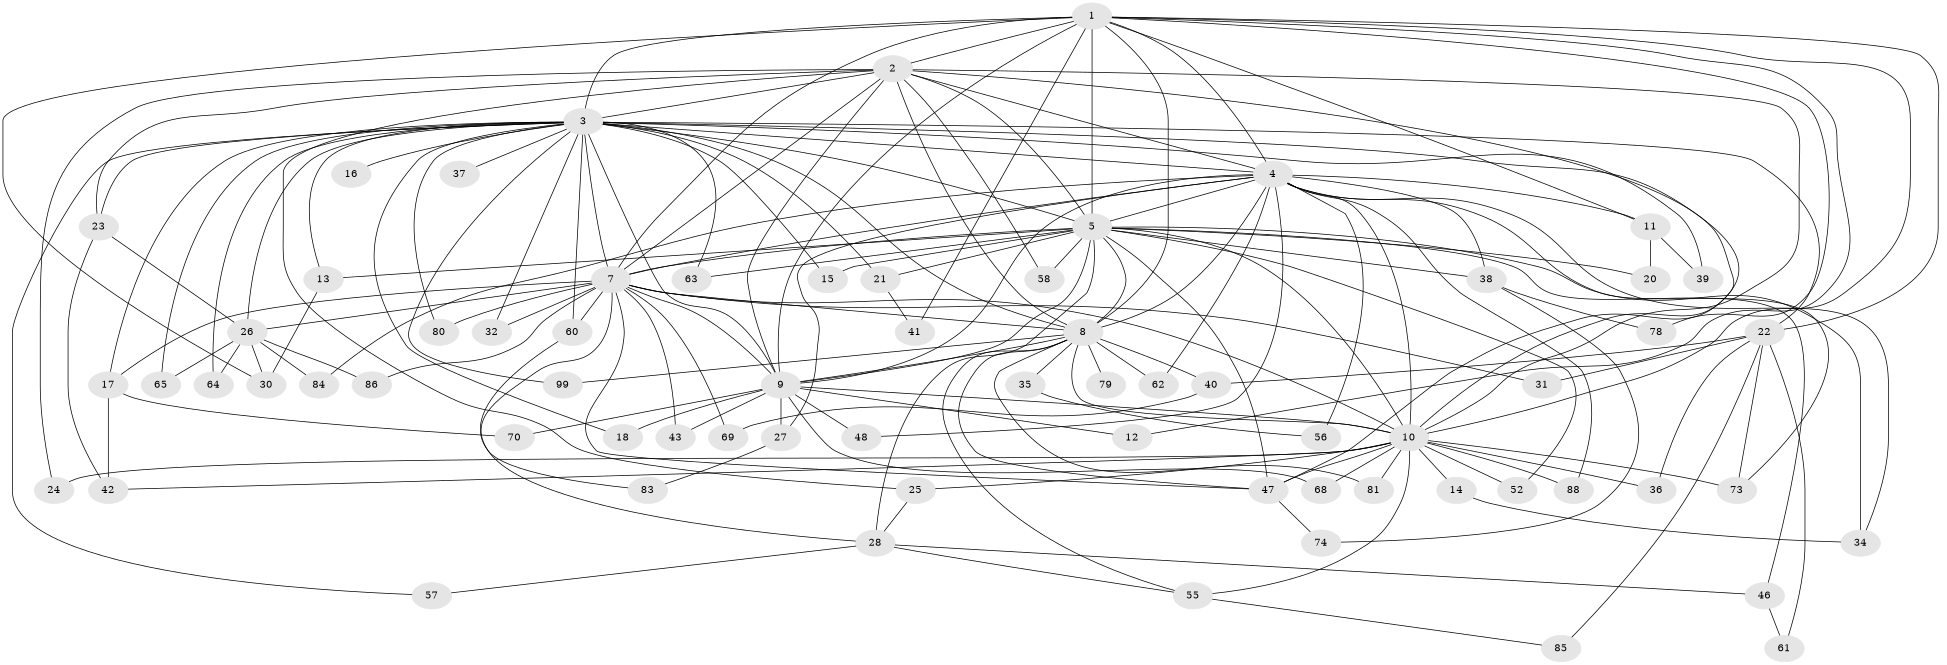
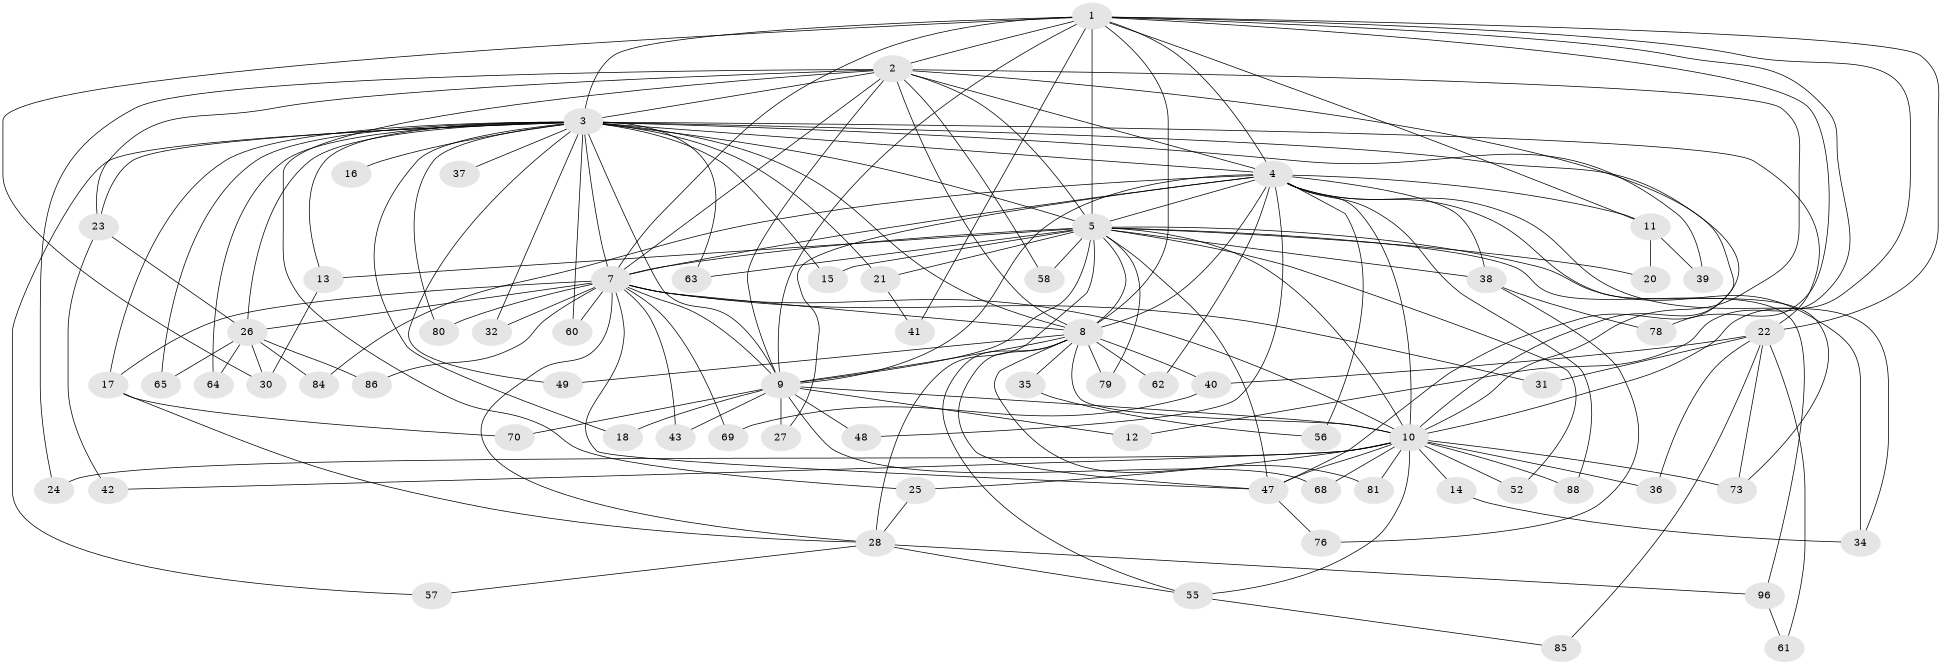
none -> (1139, 301)
(563, 385) -> (563, 385)
(108, 438) -> (482, 507)
(648, 490) -> none
(1321, 543) -> (1321, 543)
(1765, 596) -> (1765, 596)
